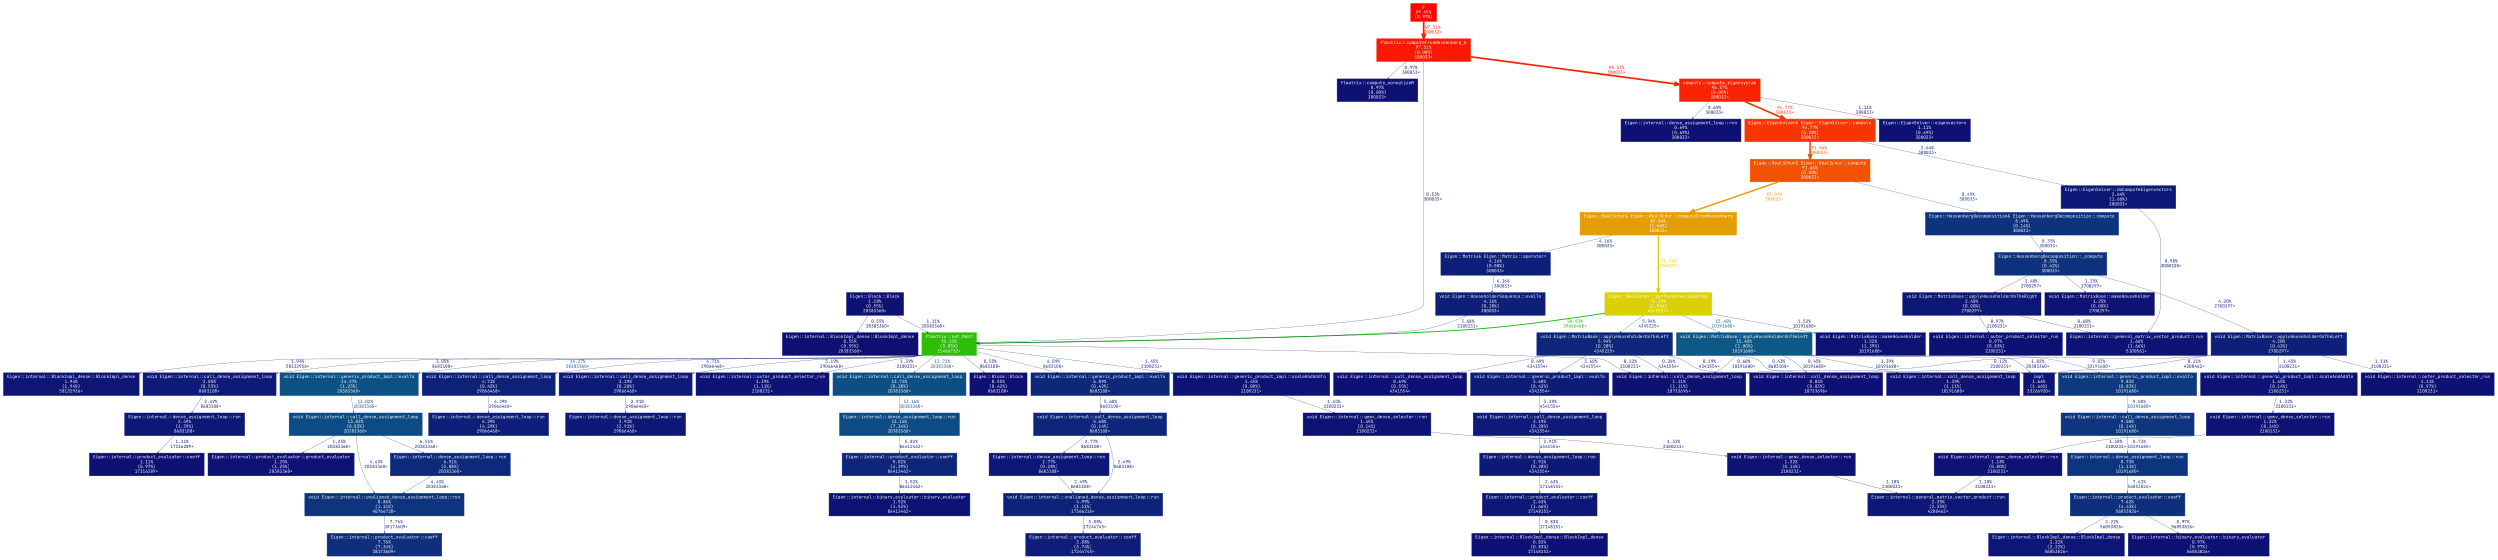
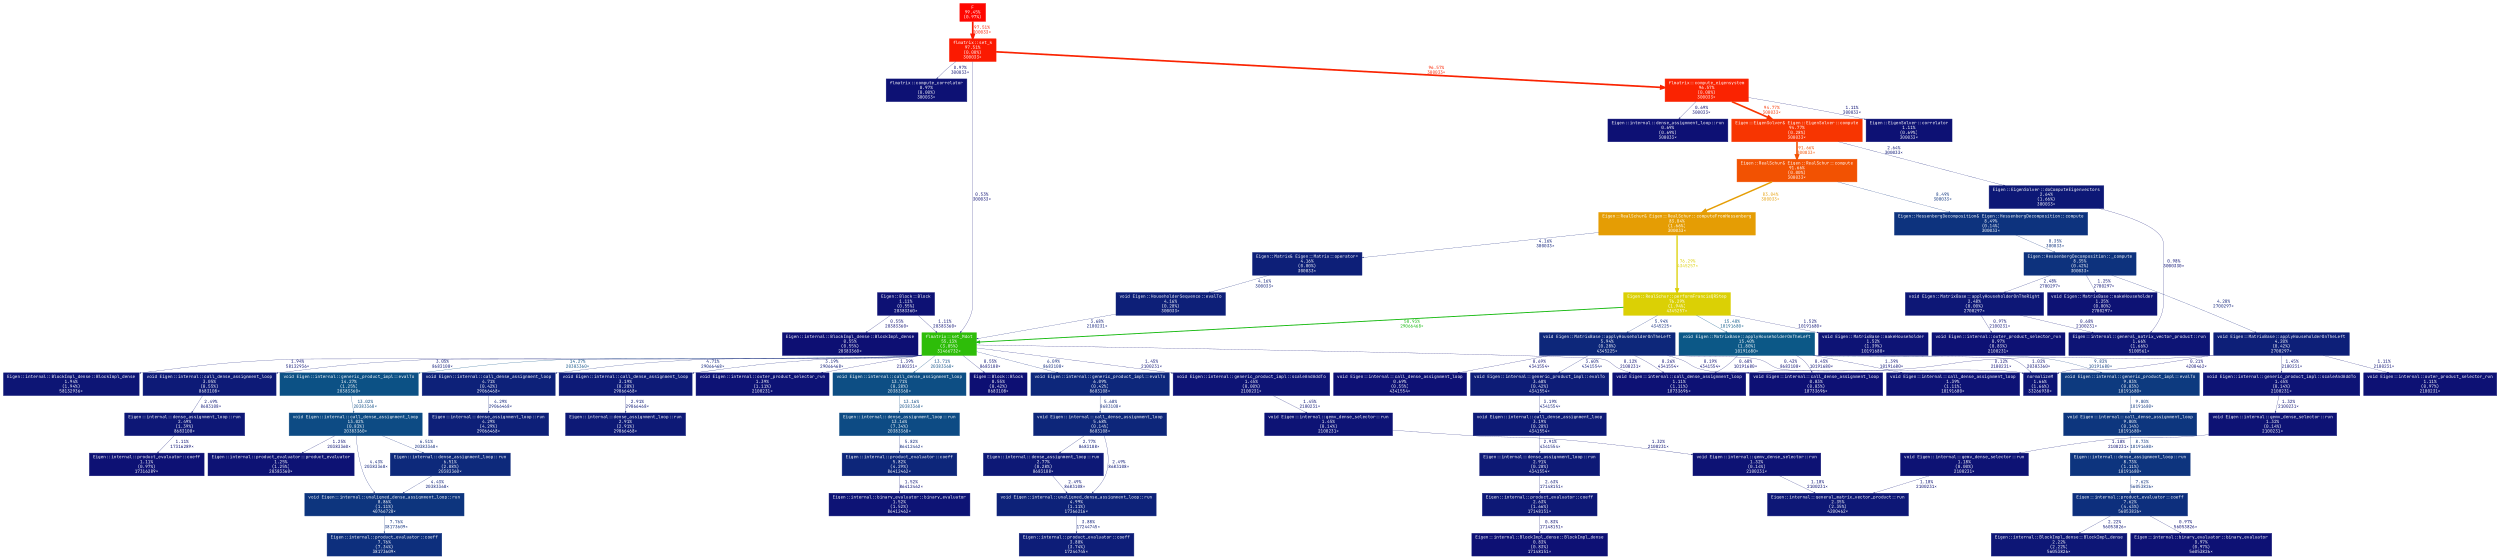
(1424, 50) -> (973, 50)
(1377, 90) -> (927, 90)
(1720, 90) -> (1707, 90)
(1925, 130) -> (1909, 130)
(875, 304) -> (906, 304)
(2039, 384) -> (2040, 384)
